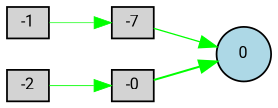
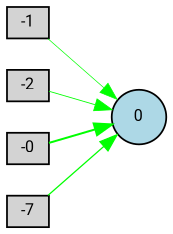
(72, 23) -> (76, 63)
(72, 86) -> (72, 98)
